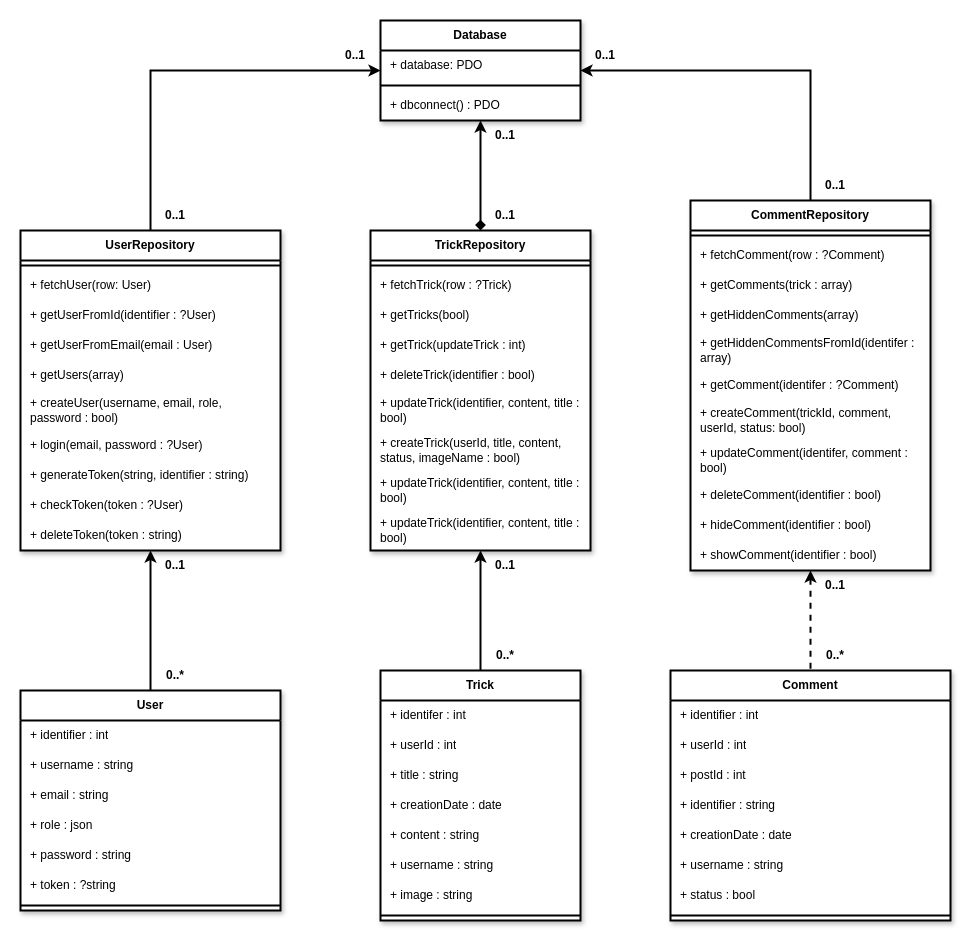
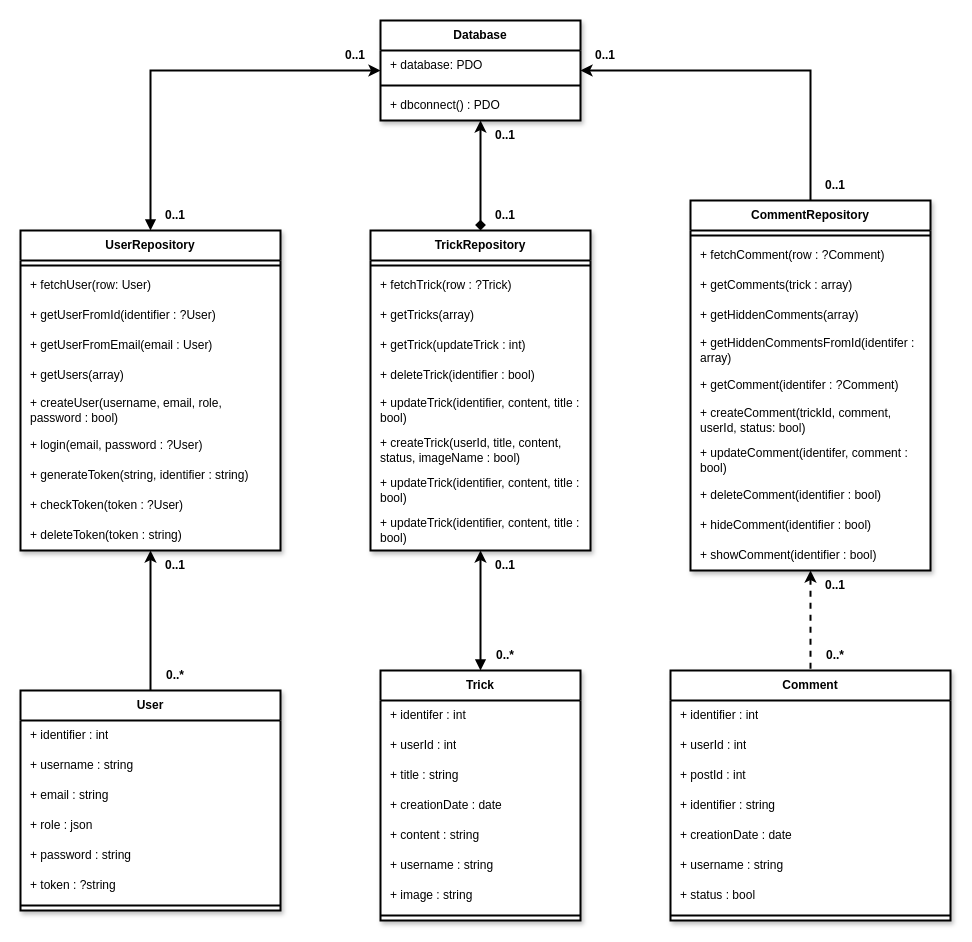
(151, 223) -> (151, 218)
(433, 316) -> (438, 316)
(481, 662) -> (481, 658)
